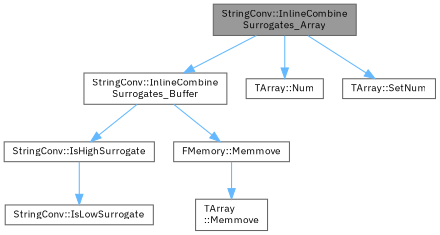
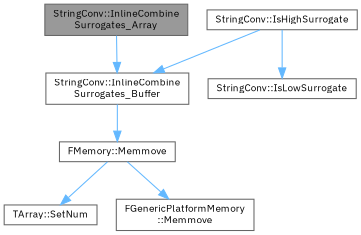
(337, 54) -> (88, 180)
(285, 89) -> none
(118, 120) -> (212, 49)
(232, 215) -> (185, 215)
